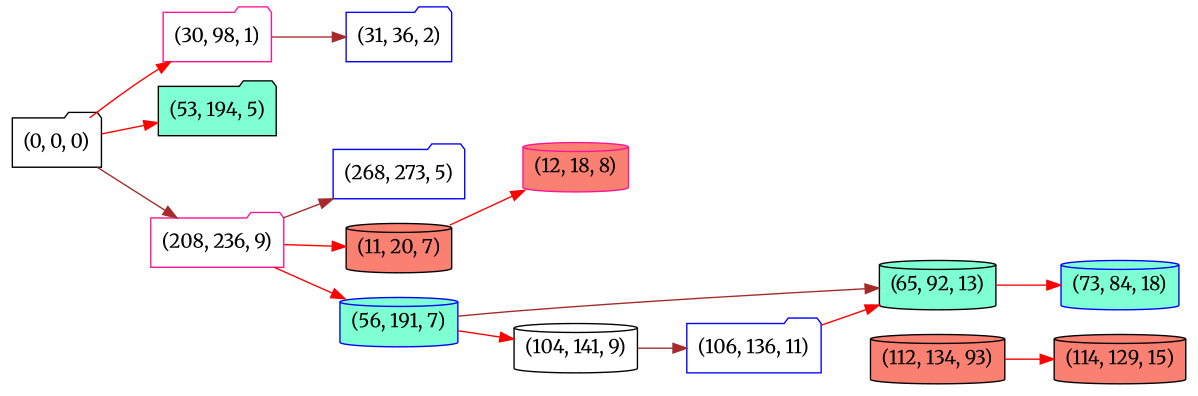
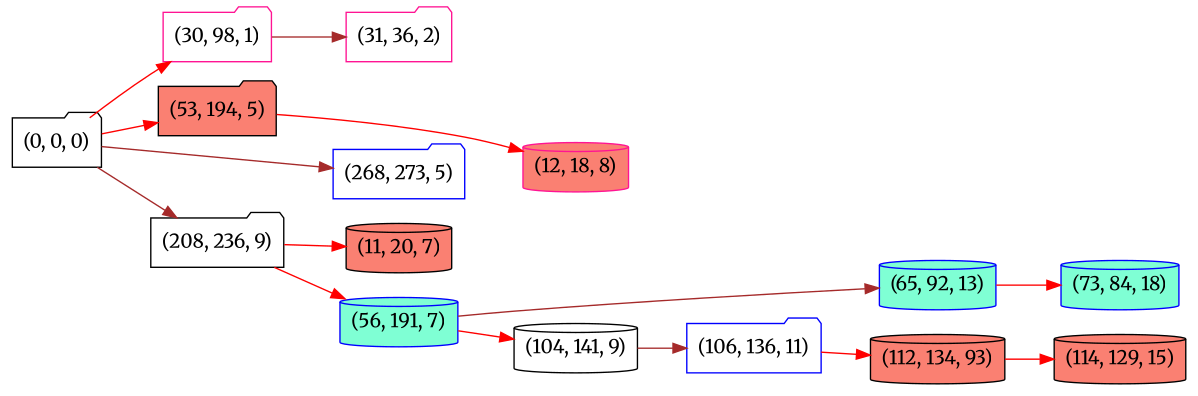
(399, 37) -> (399, 37)
(217, 111) -> (217, 111)
(302, 211) -> (210, 157)
(481, 211) -> (394, 126)
(217, 243) -> (217, 243)
(938, 285) -> (938, 285)
(844, 317) -> (839, 353)
